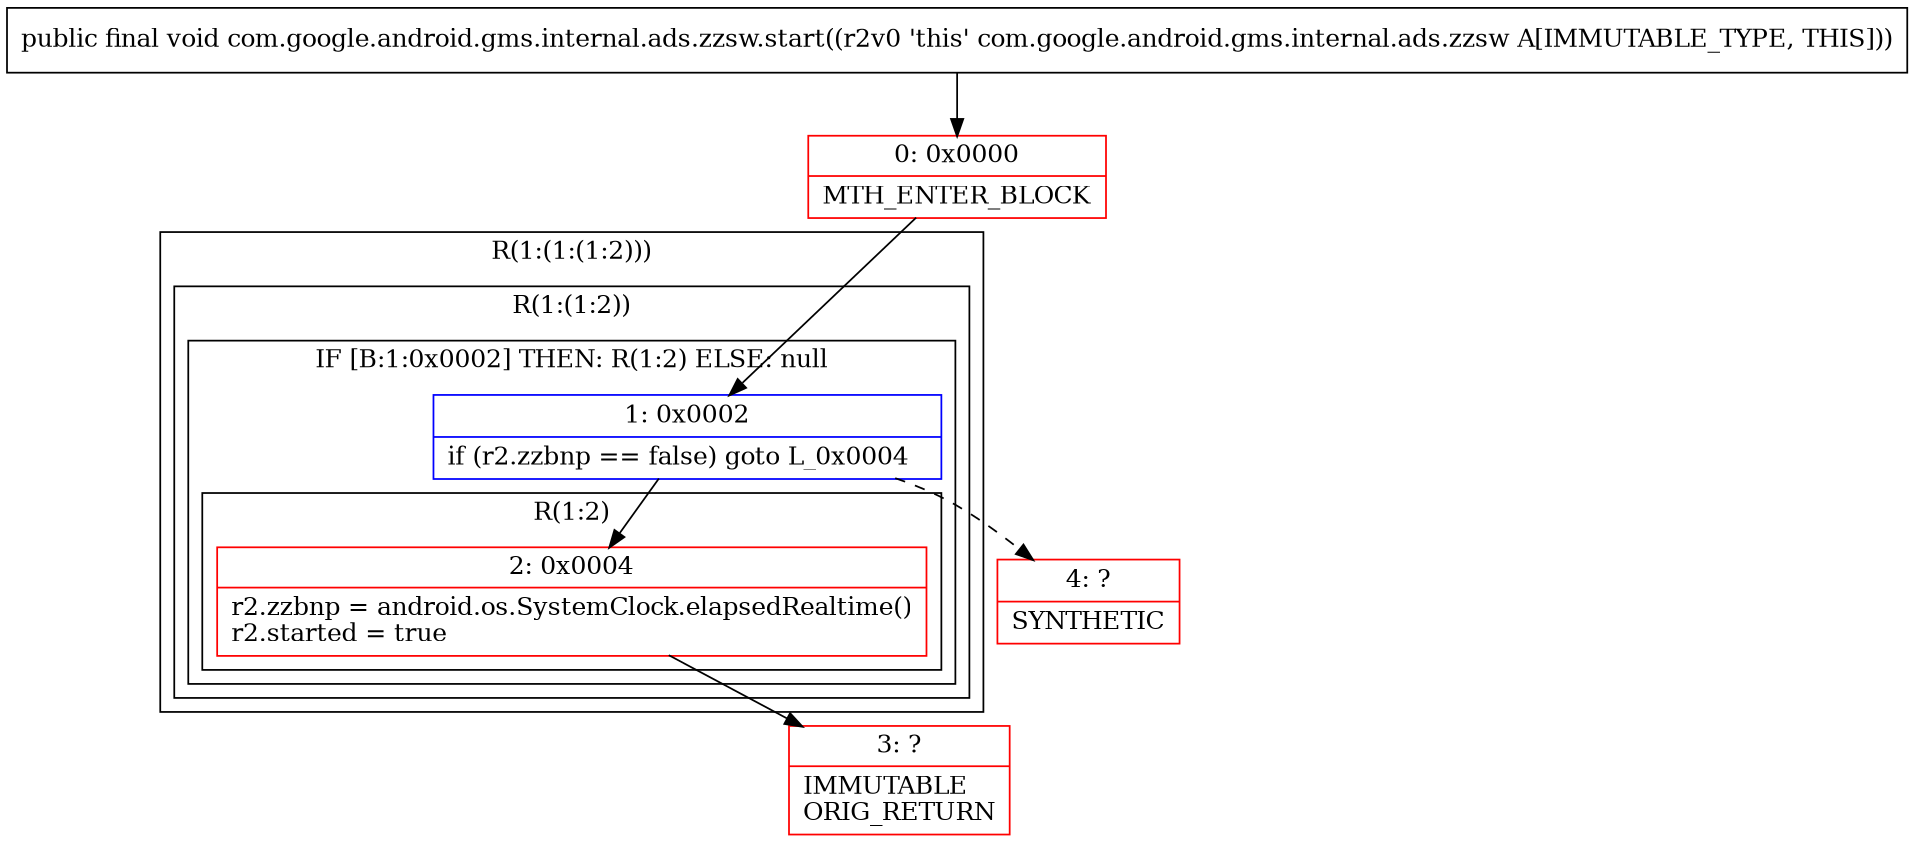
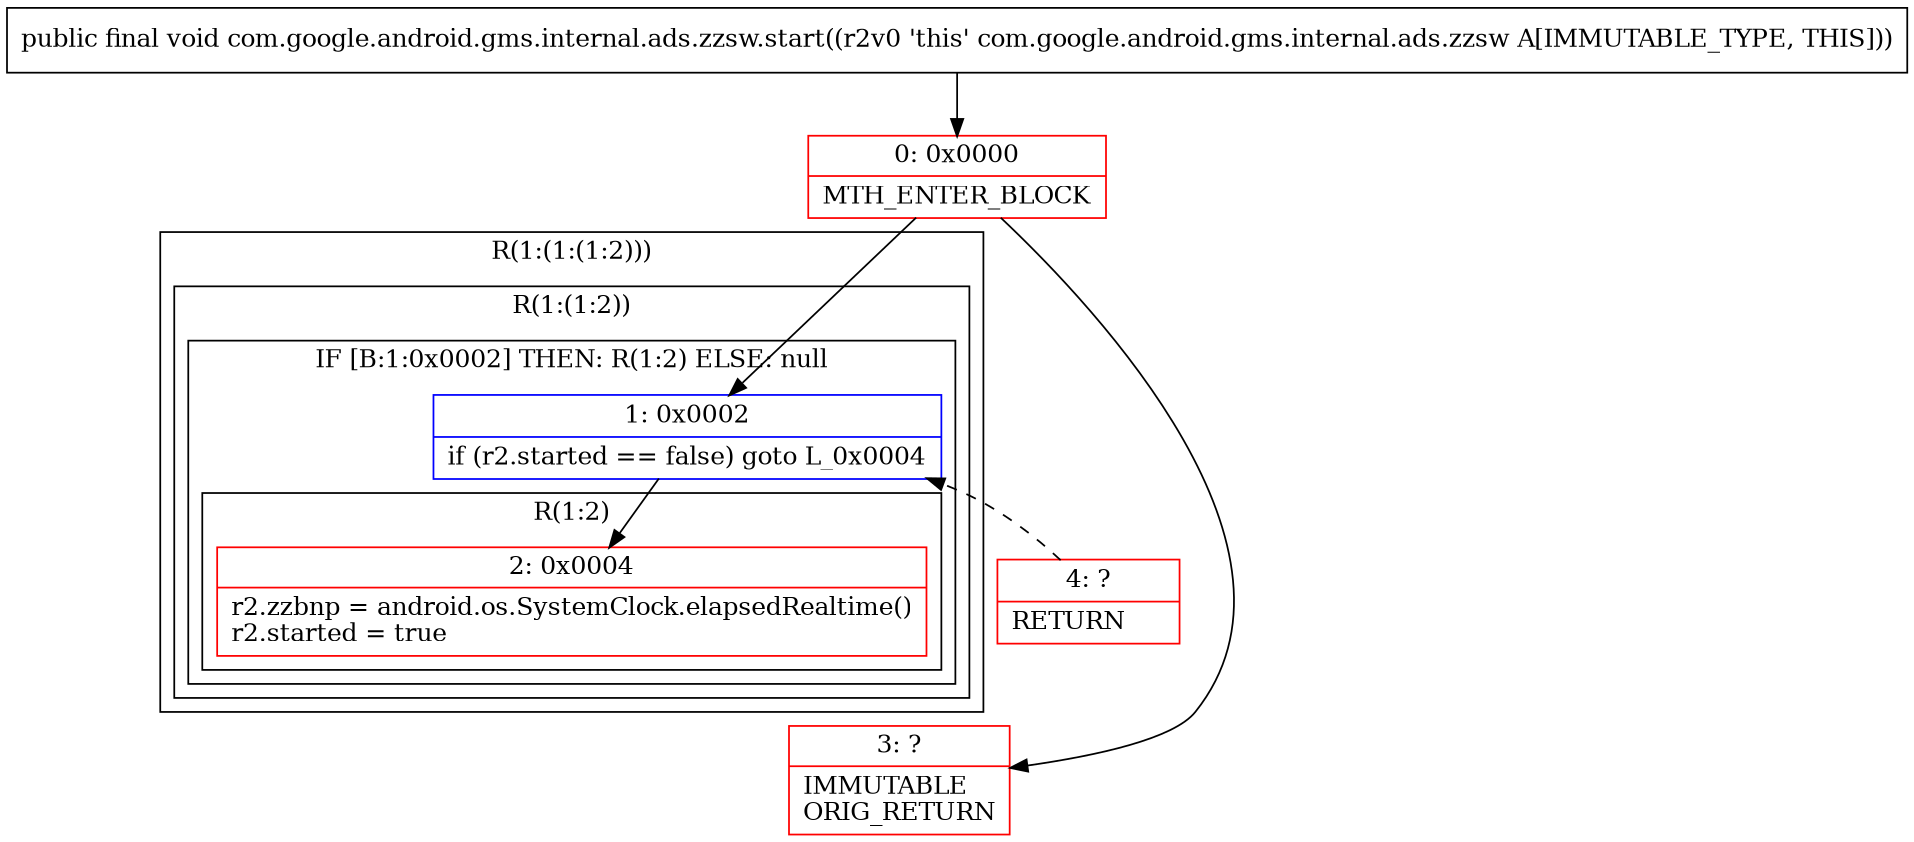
(679, 457) -> (687, 457)
(961, 508) -> (1006, 516)
(1088, 622) -> (1068, 622)
(728, 687) -> (1219, 522)
